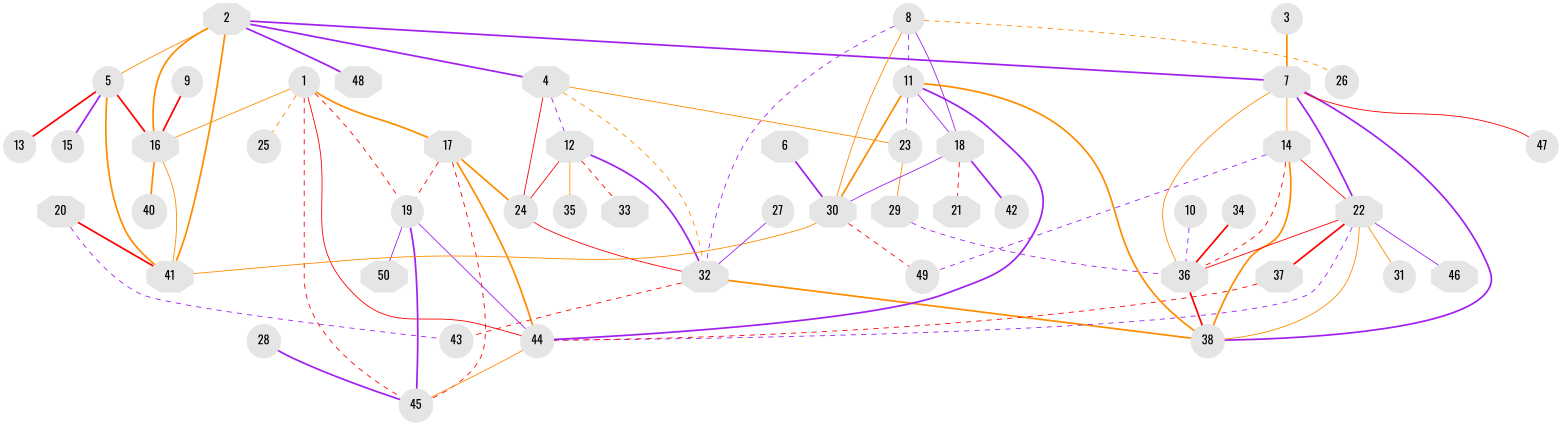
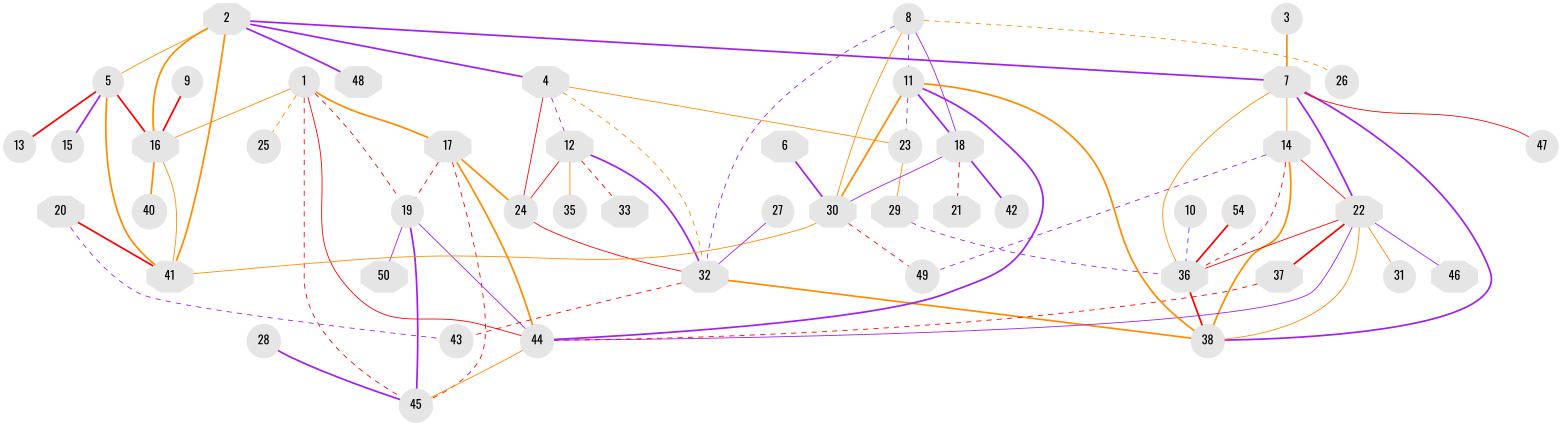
(934, 113) -> (934, 113)
(1239, 212) -> (1239, 212)
(973, 330) -> (973, 330)
